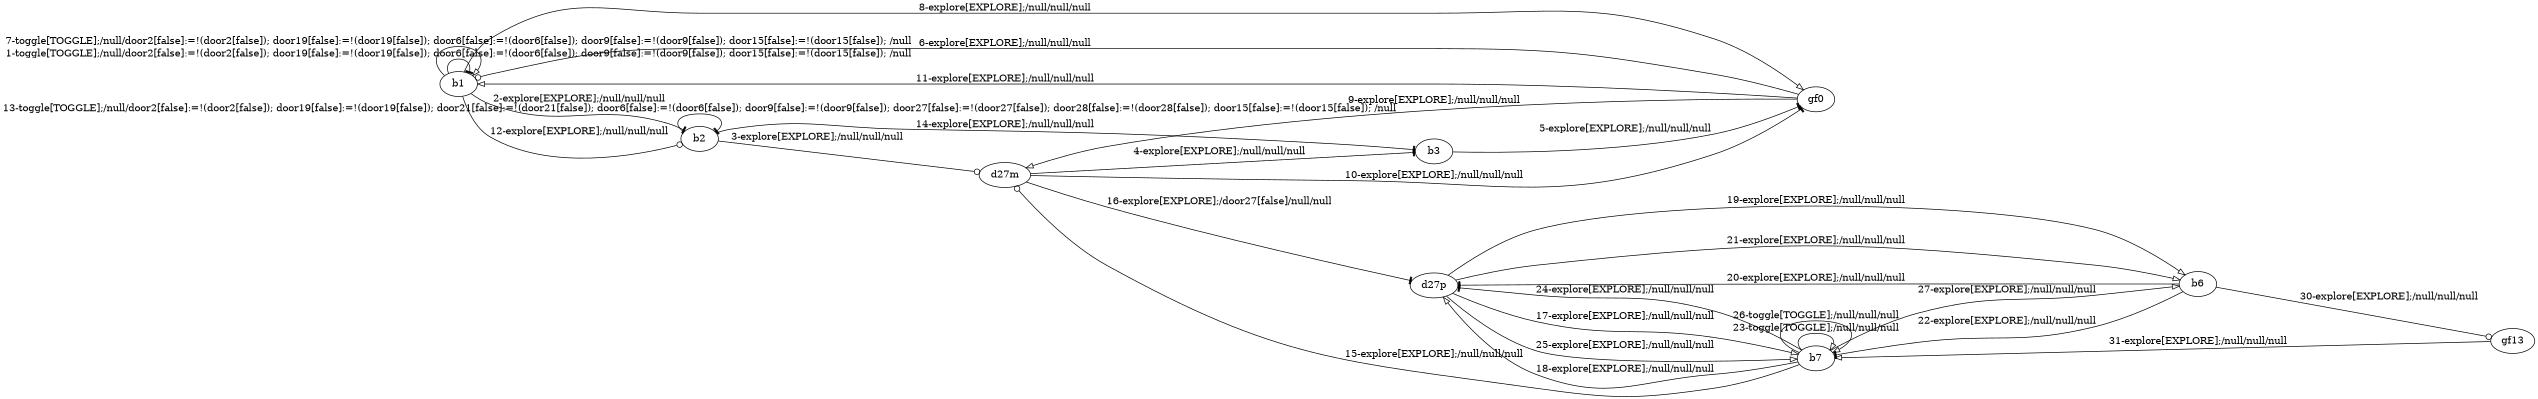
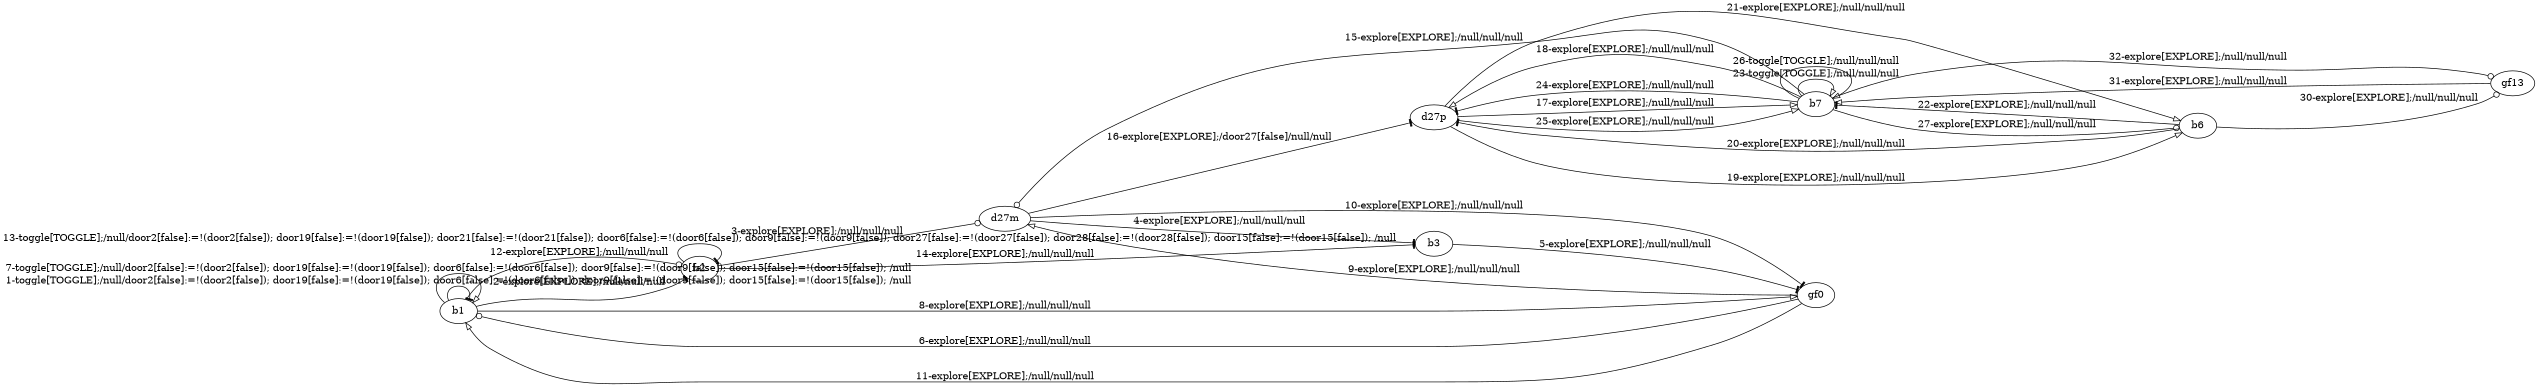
none -> (2158, 65)
(1997, 300) -> (2002, 135)
